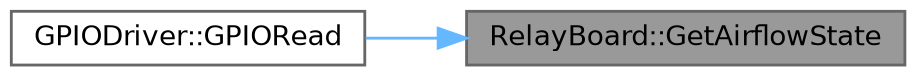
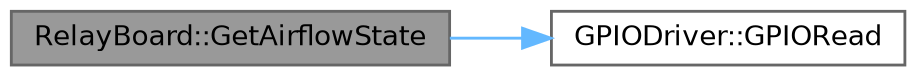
(402, 38) -> (486, 38)
